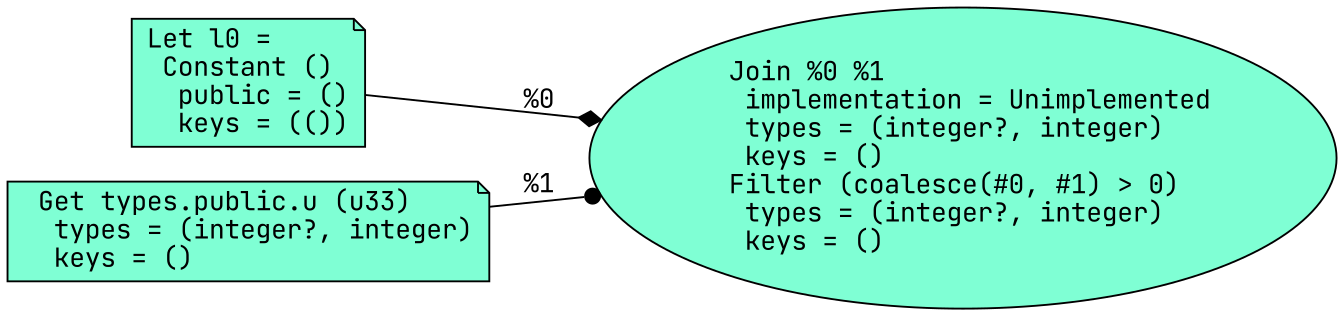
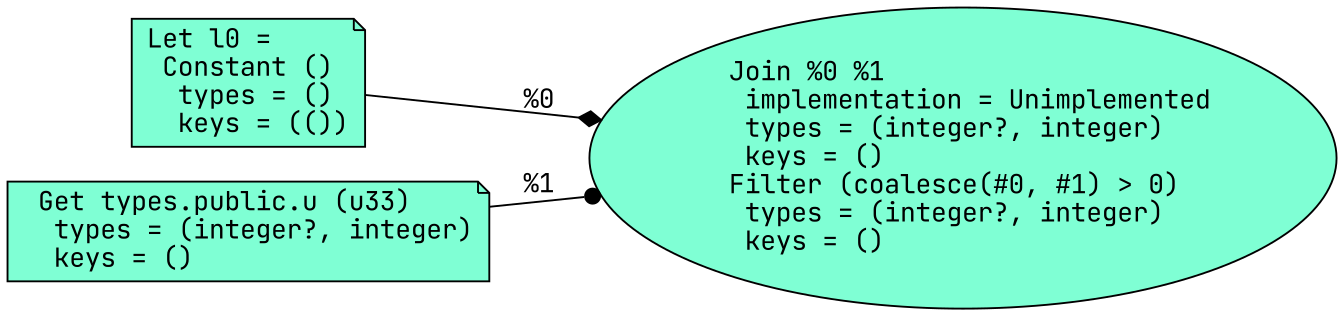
(248, 83) -> (248, 83)
